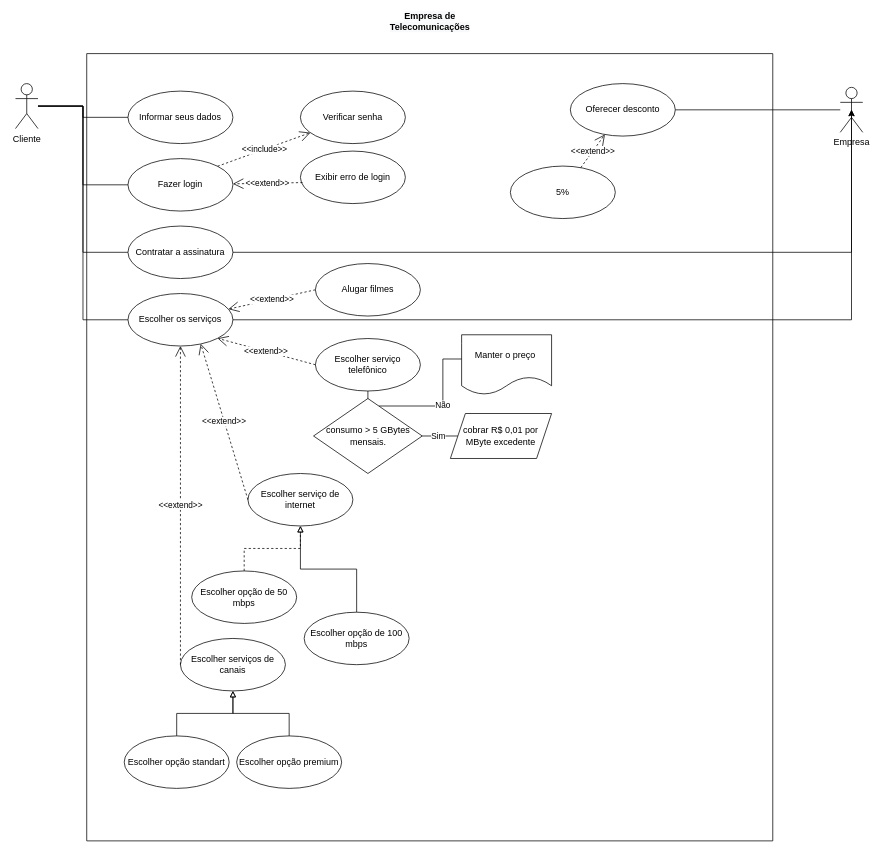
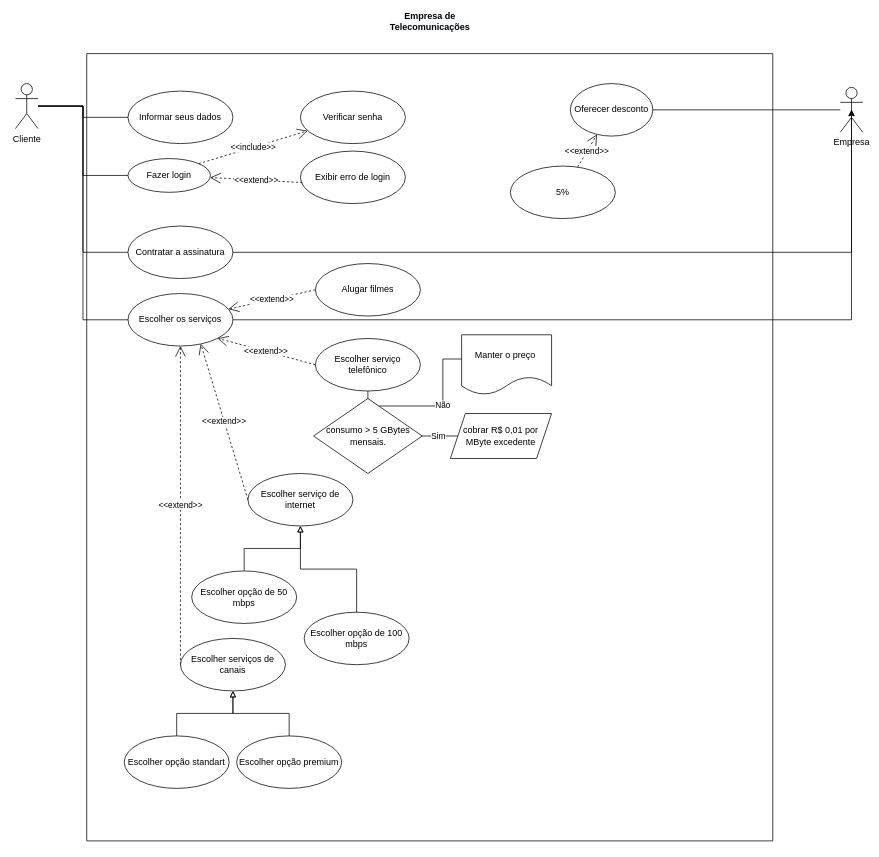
(623, 110) -> (612, 110)
(180, 185) -> (169, 176)
(261, 549) -> (261, 549)
